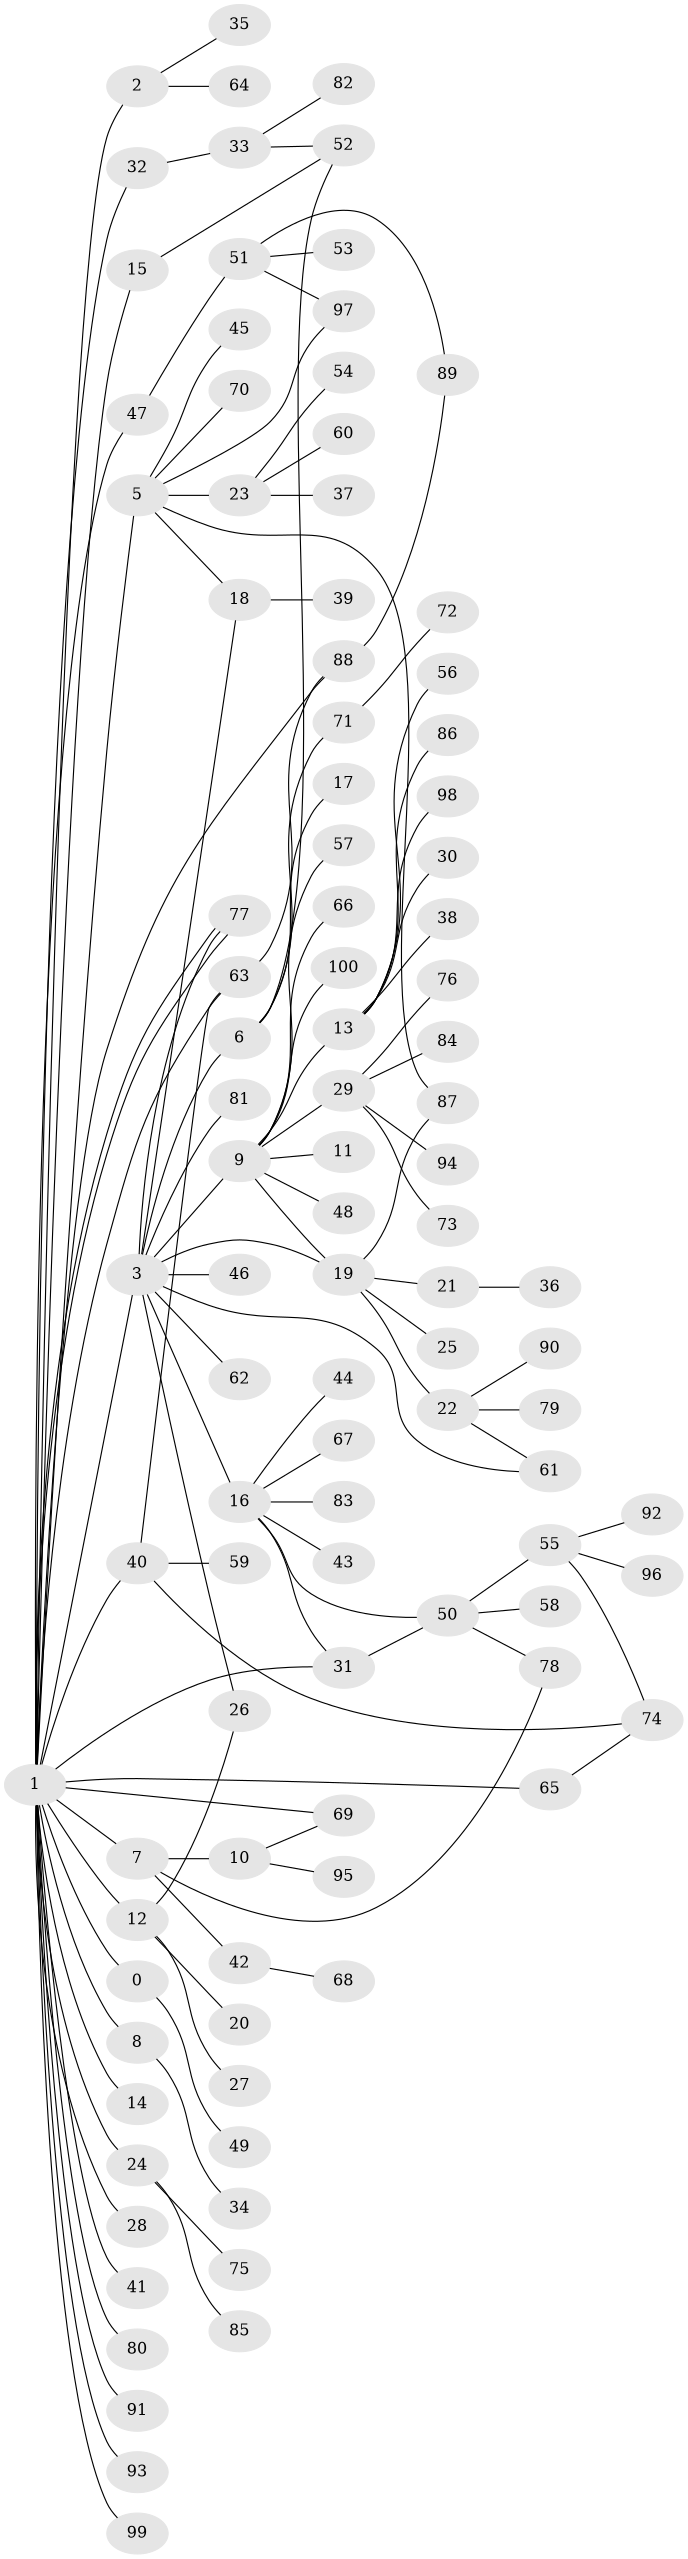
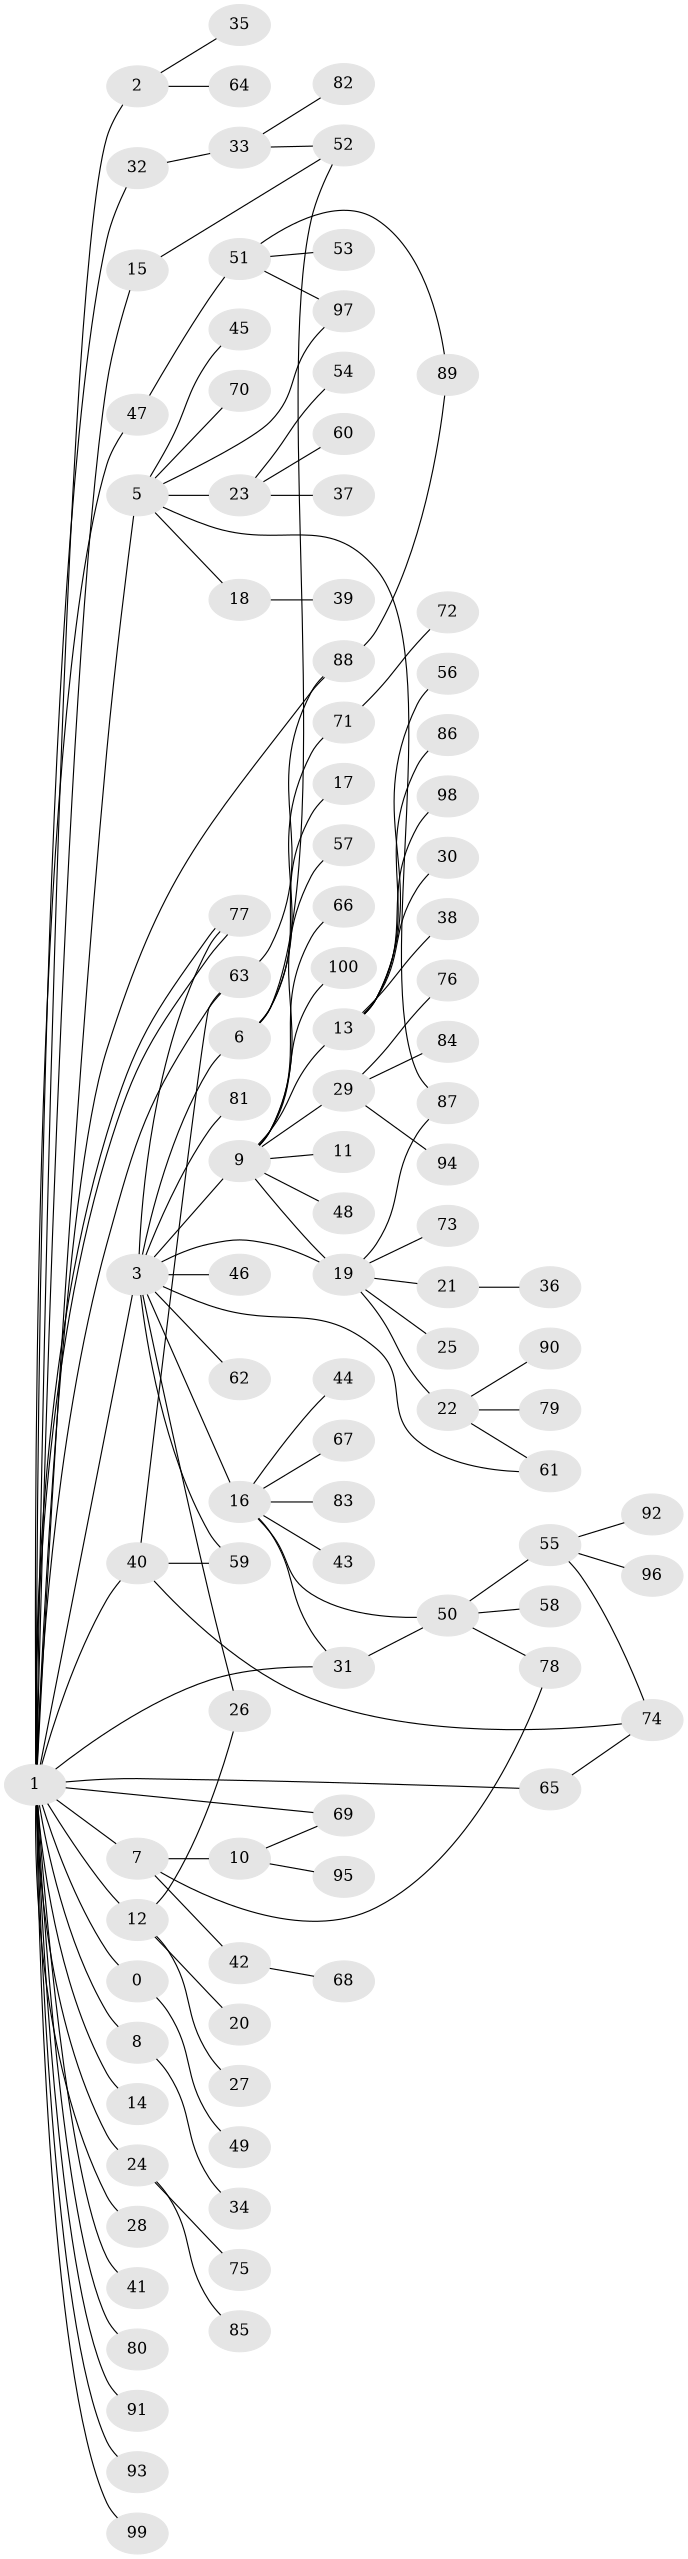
(189, 937) -> (167, 1426)
(397, 1158) -> (396, 1250)
